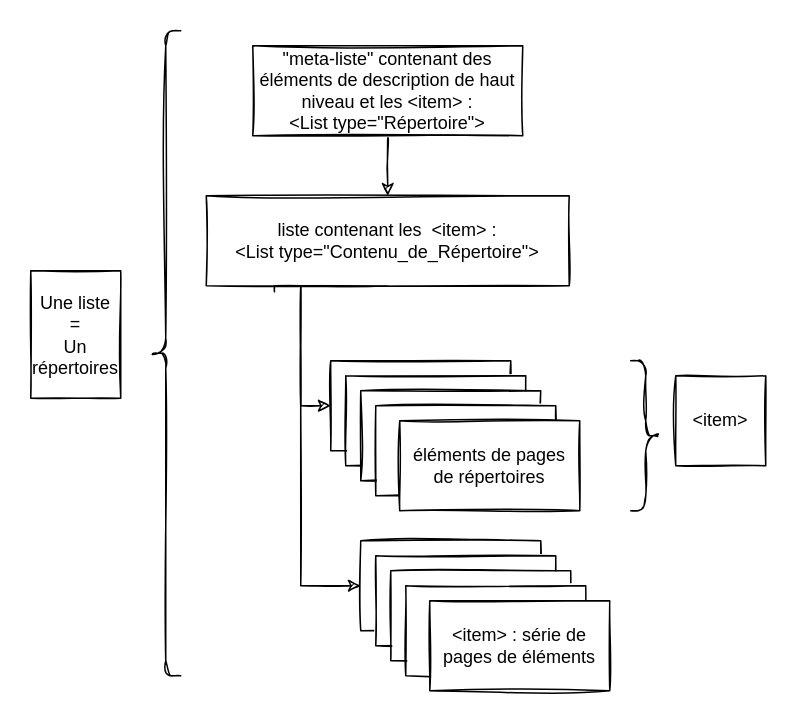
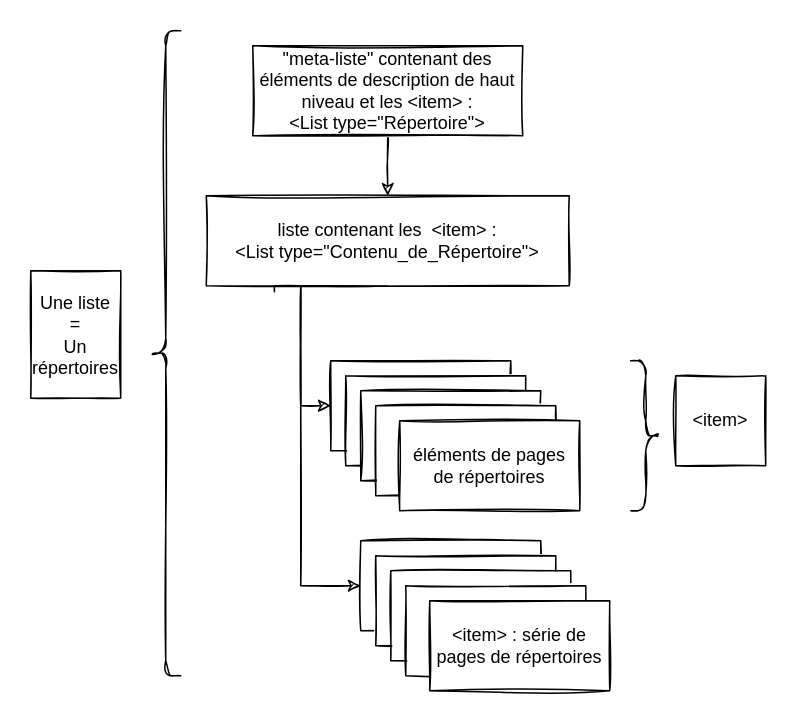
(520, 646) -> (520, 646)
